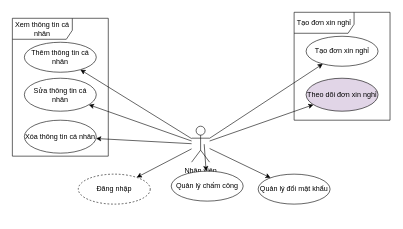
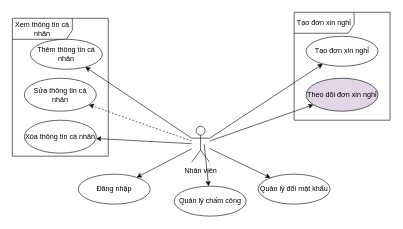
(60, 57) -> (66, 54)
(142, 123) -> (142, 123)
(207, 186) -> (210, 201)
(114, 189) -> (114, 189)
